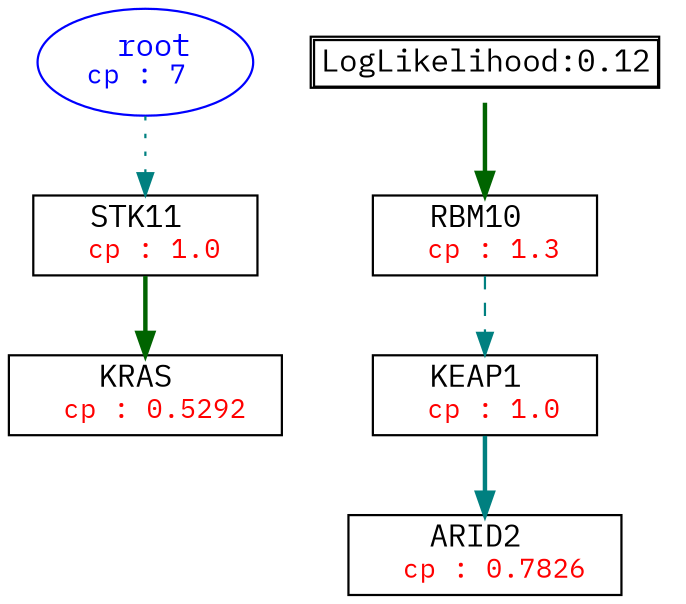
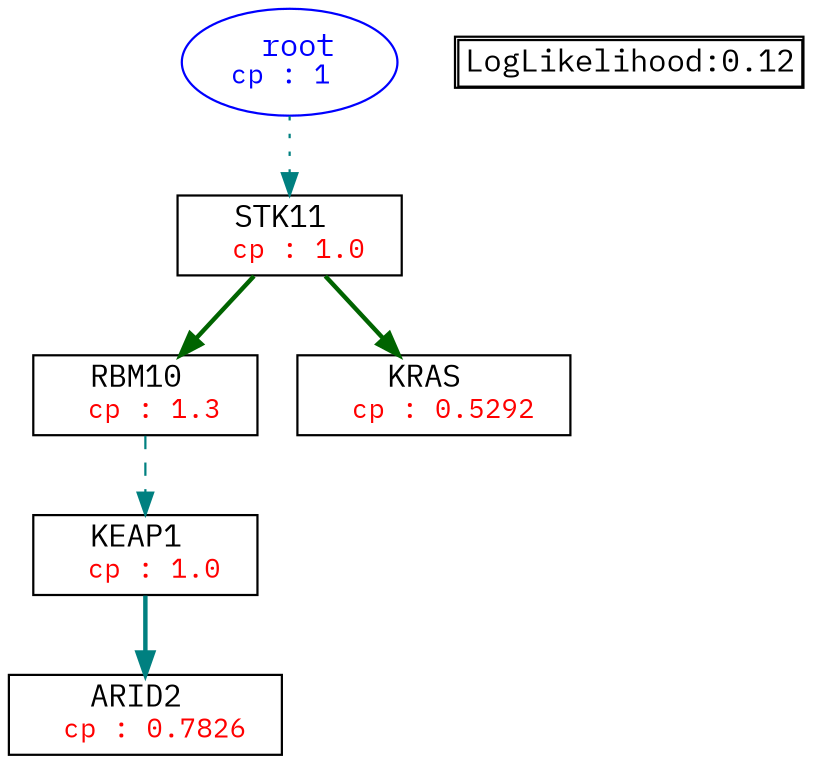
(145, 76) -> (290, 76)
(485, 137) -> (225, 307)
